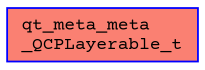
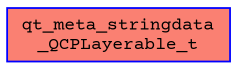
(103, 35) -> (119, 35)
